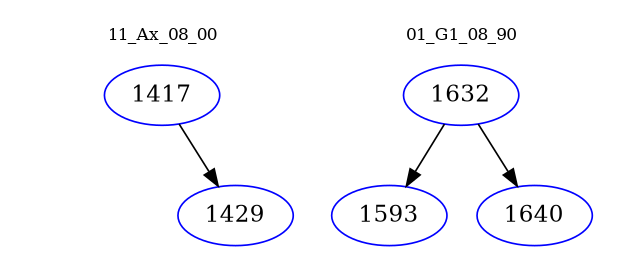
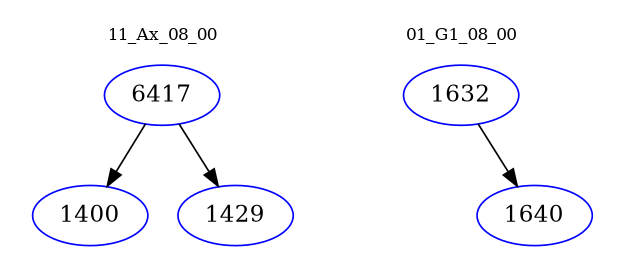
(462, 36) -> (462, 36)
(162, 95) -> (162, 95)
none -> (90, 216)
(389, 216) -> none
